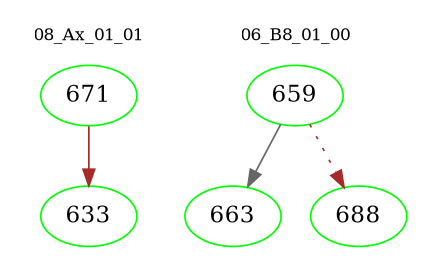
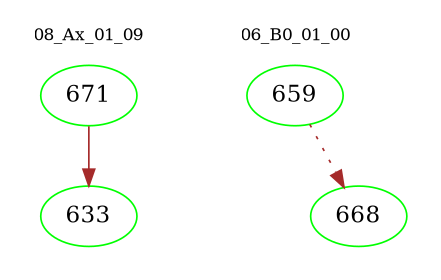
(89, 36) -> (89, 36)
(296, 36) -> (296, 36)
(233, 216) -> none
(359, 216) -> (359, 216)
